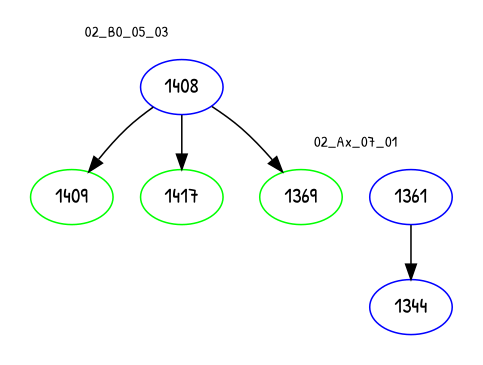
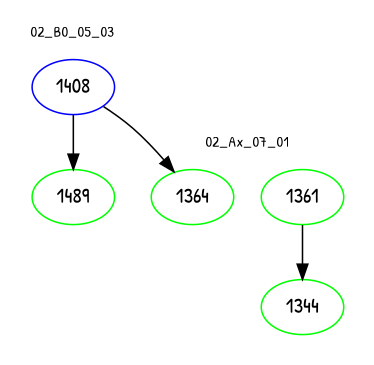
(72, 197) -> (73, 197)
(182, 197) -> none
(301, 197) -> (192, 197)
(411, 197) -> (302, 197)
(411, 307) -> (302, 307)
